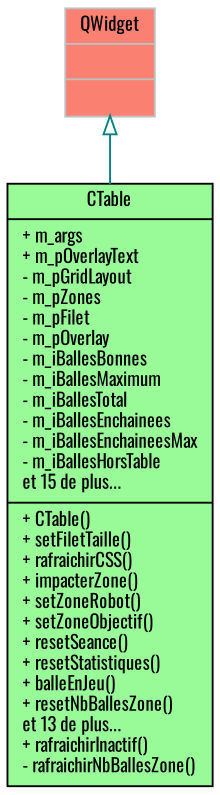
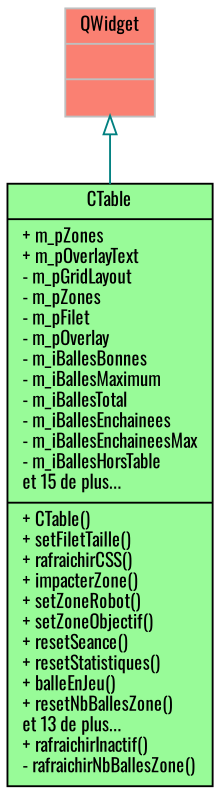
(53, 237) -> (63, 237)
